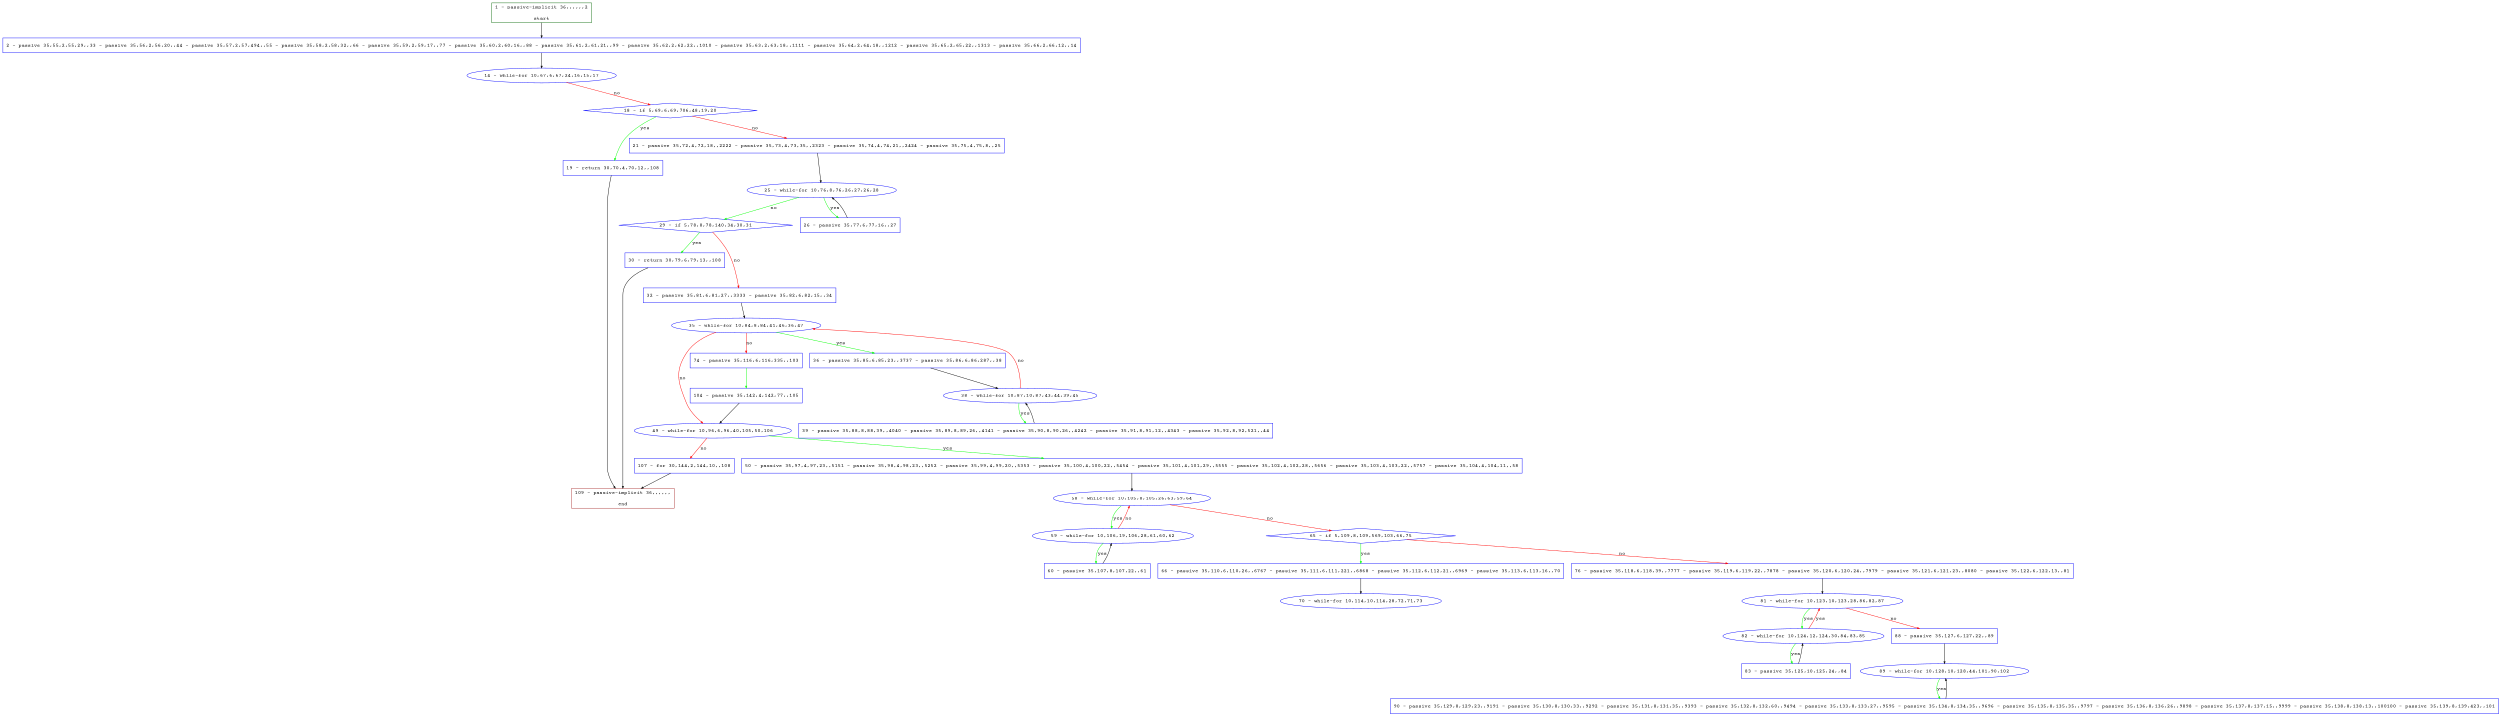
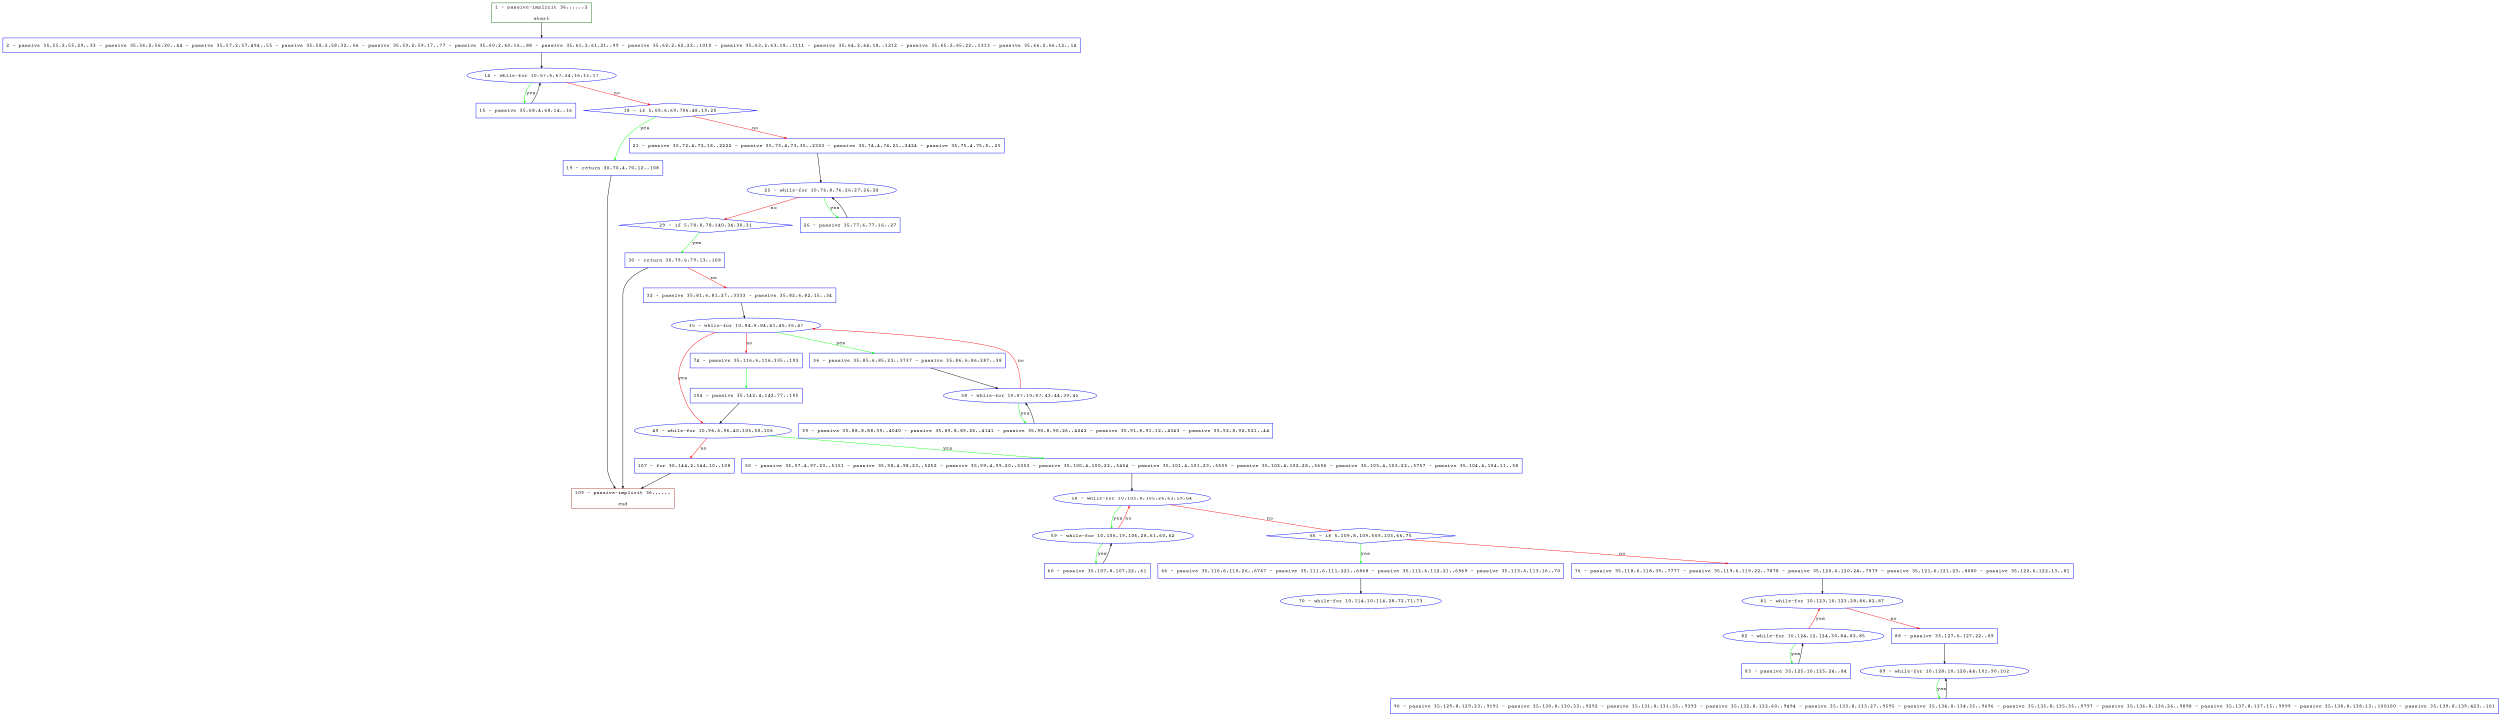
none -> (526, 111)
(763, 208) -> (763, 208)
(730, 257) -> (706, 277)
(683, 378) -> (683, 378)
(1804, 616) -> none
